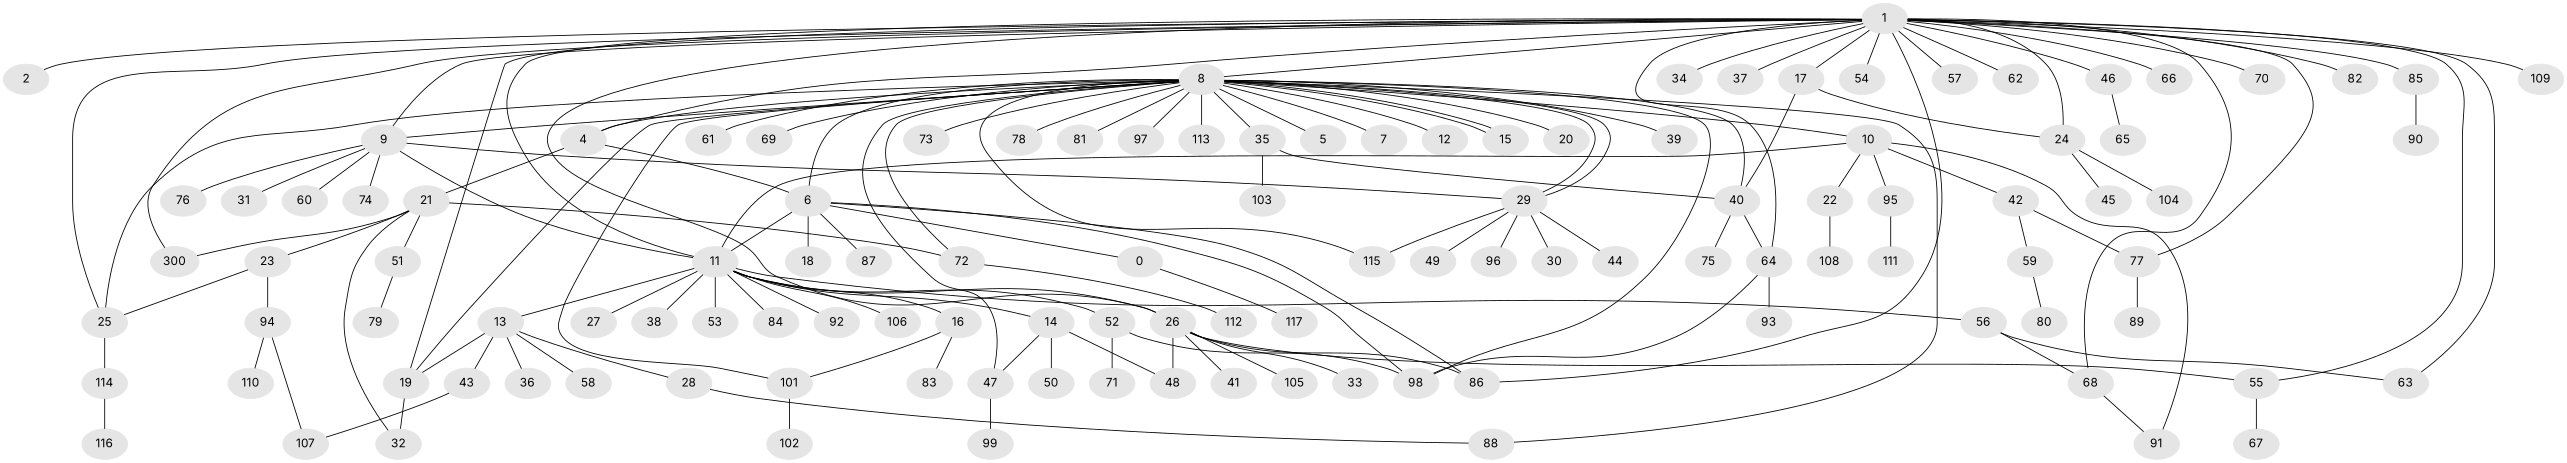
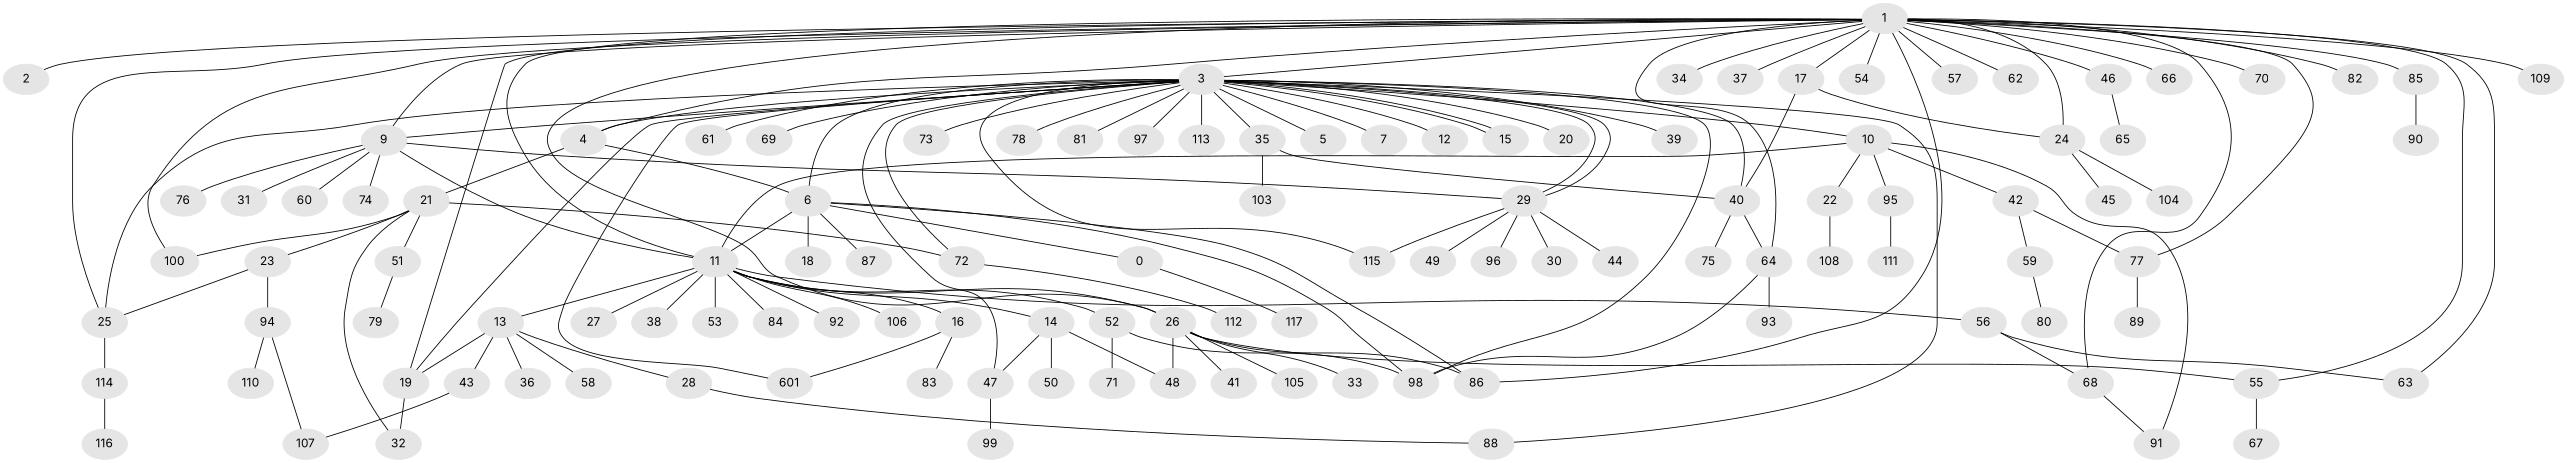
(1202, 79) -> (1202, 79)
(175, 262) -> (175, 262)
(790, 383) -> (790, 383)
(790, 444) -> none
